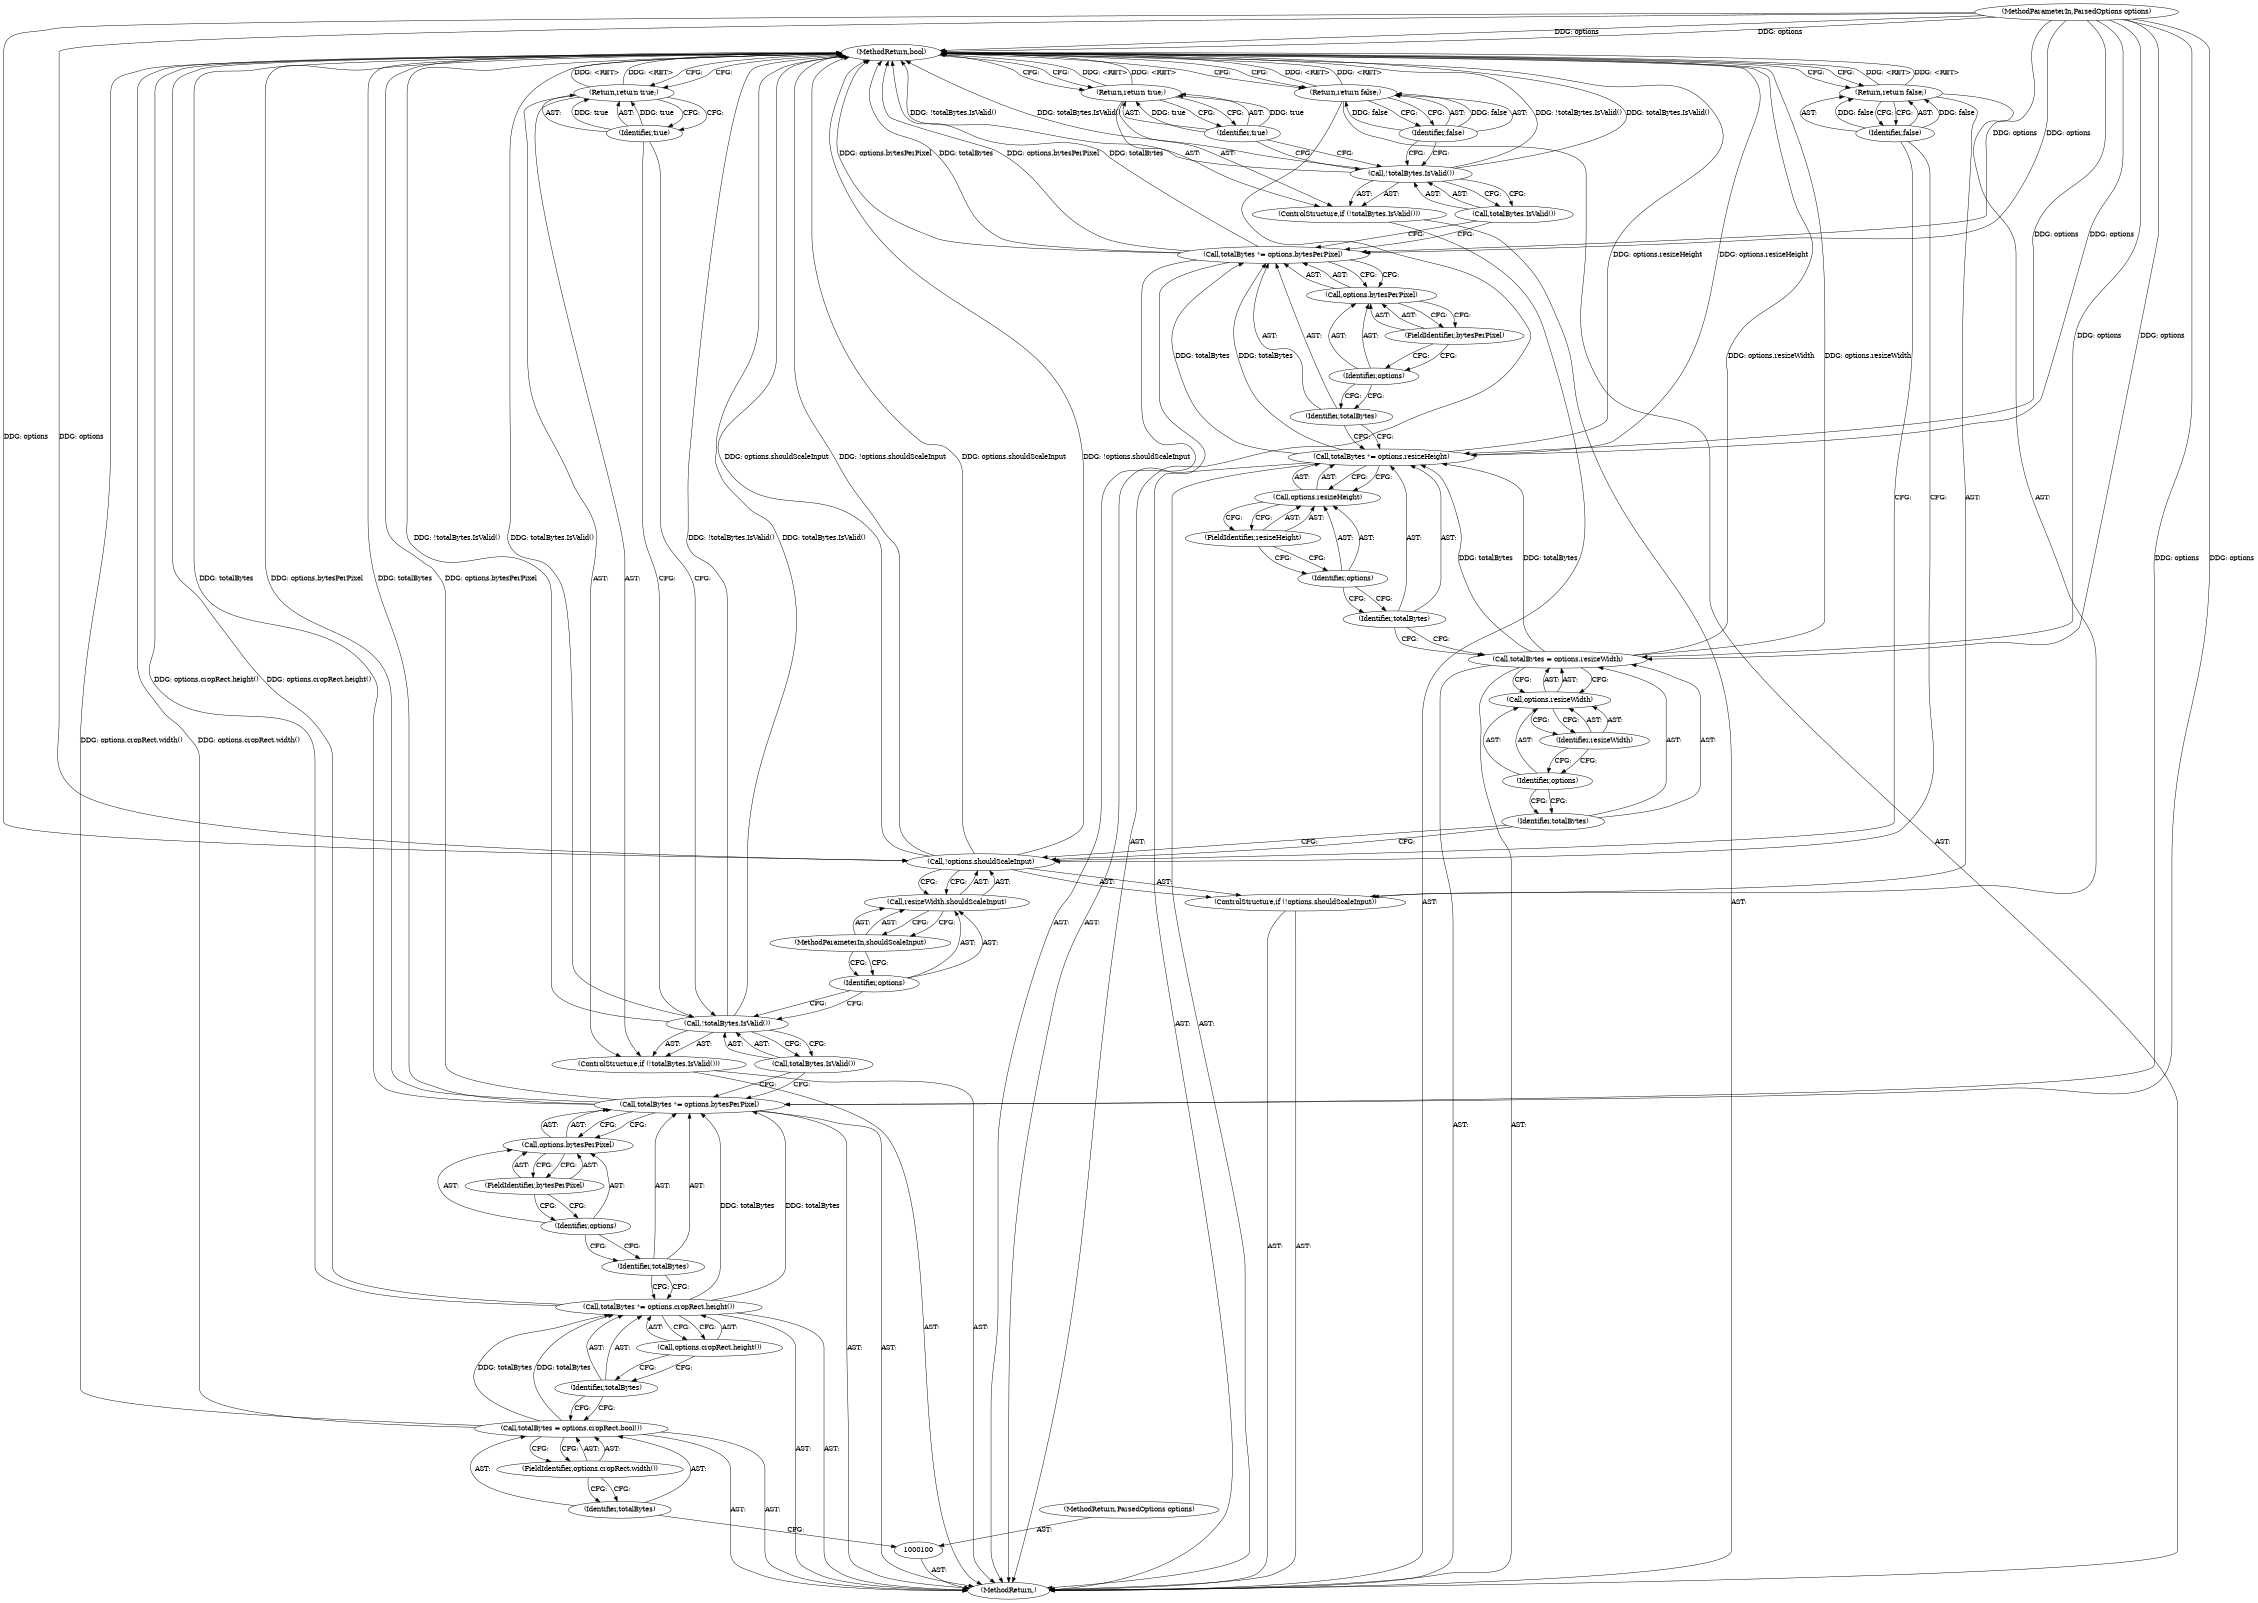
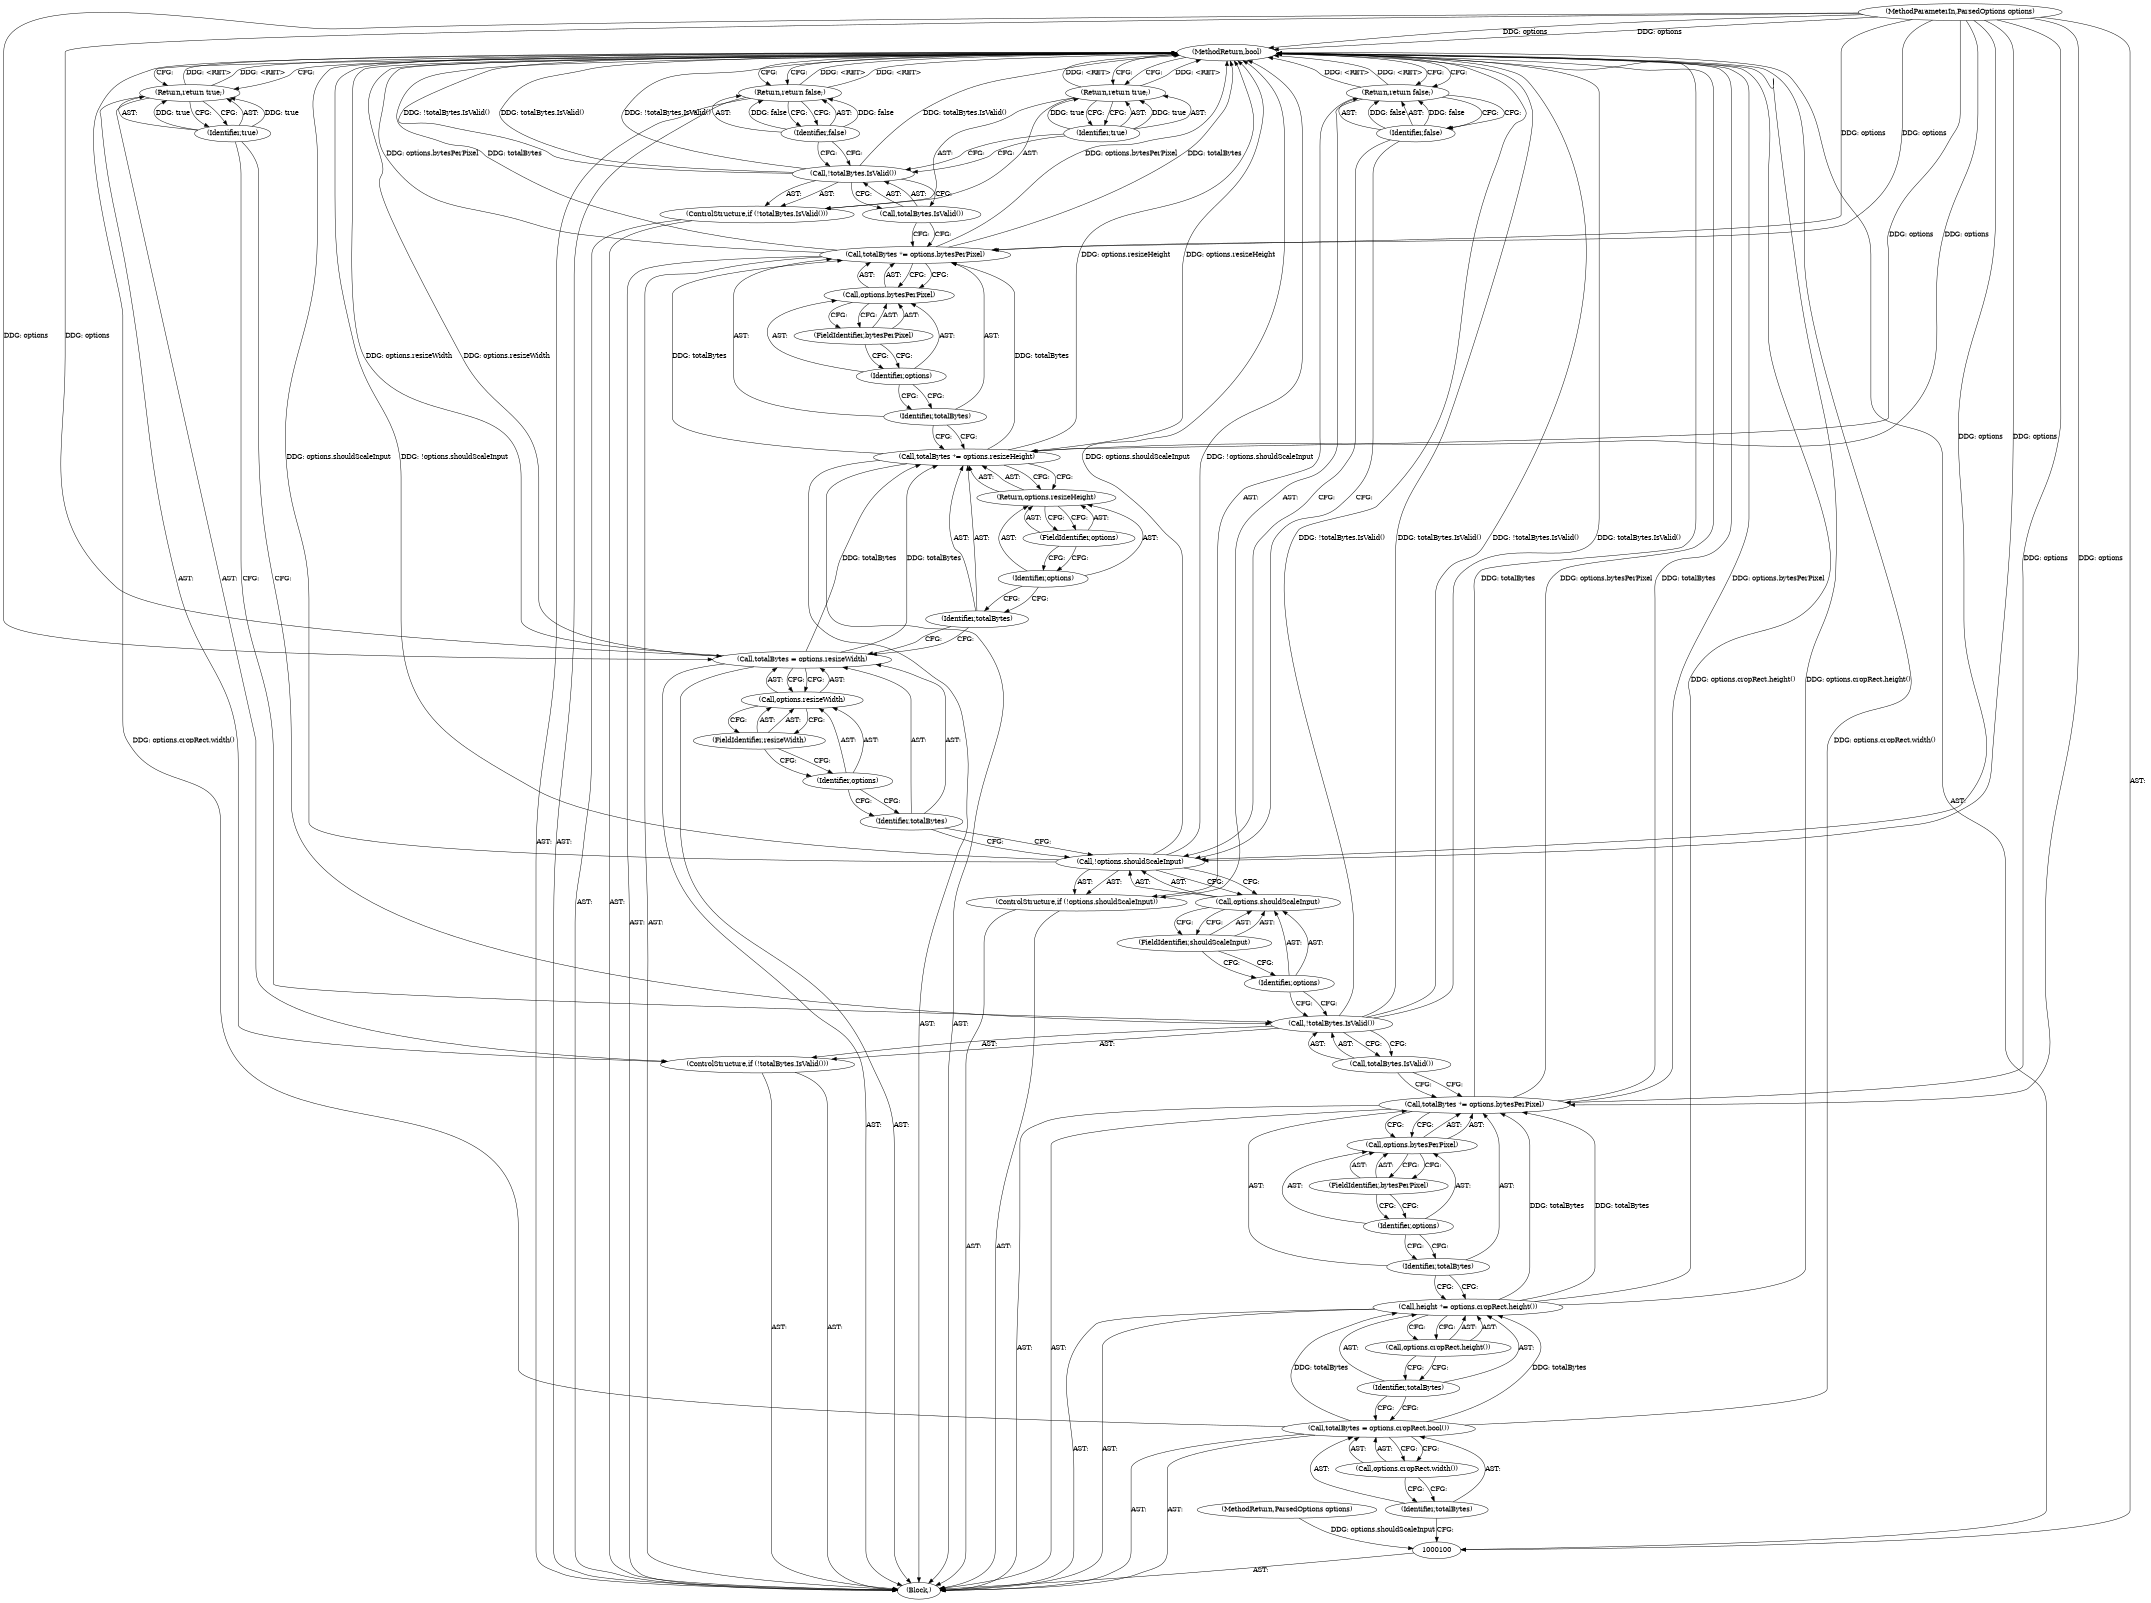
(1318, 498) -> (1046, 498)
(1253, 538) -> (1079, 538)
(1595, 741) -> (759, 741)
none -> (1943, 753)
(947, 903) -> (1268, 903)
(860, 943) -> (1194, 943)
none -> (2130, 1065)
(659, 1307) -> (1468, 1307)
(590, 1469) -> (1407, 1469)
(1045, 1530) -> (1383, 1530)
(1009, 1591) -> (919, 1591)
